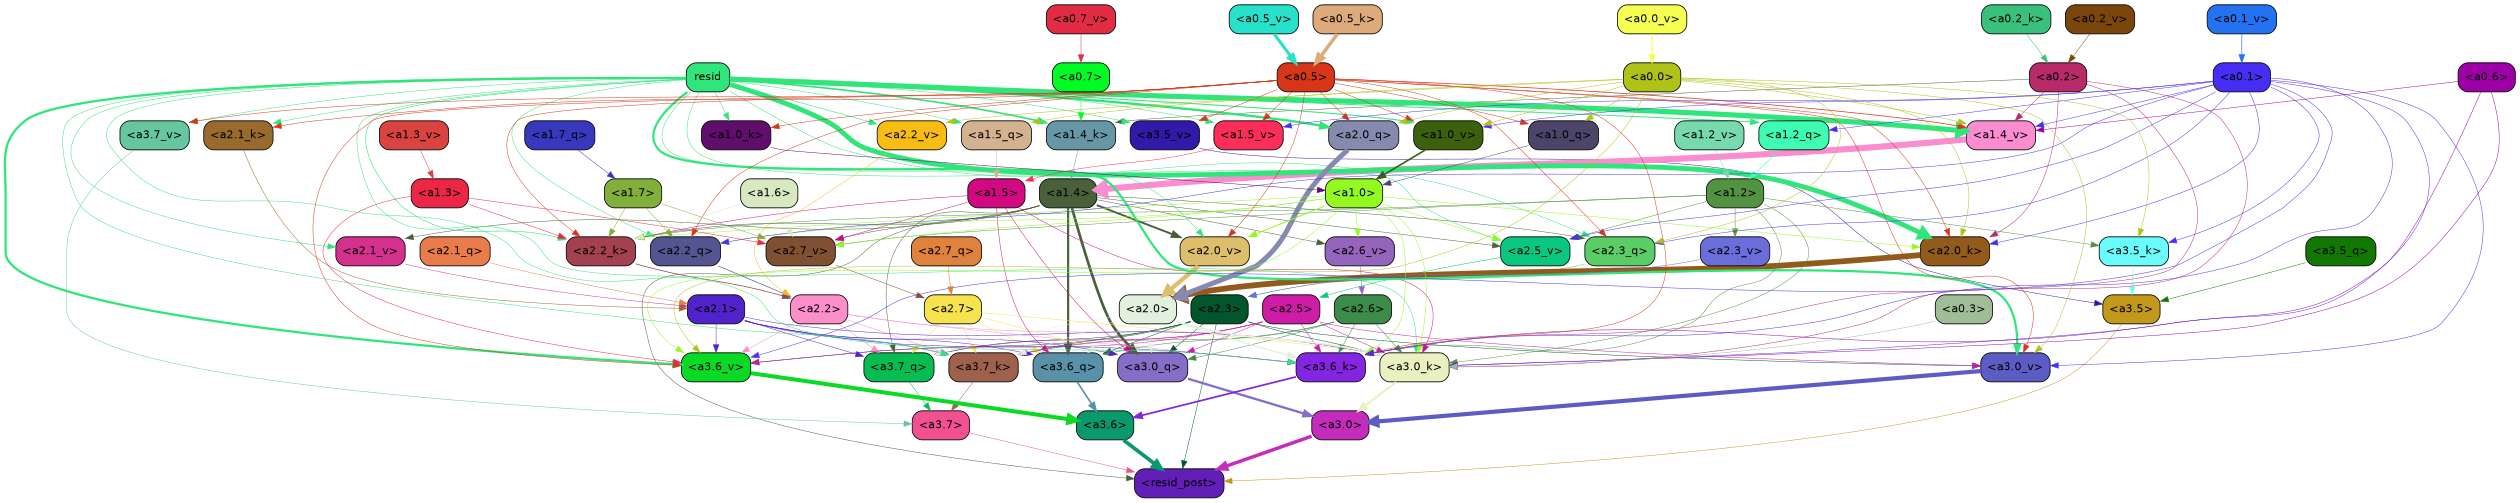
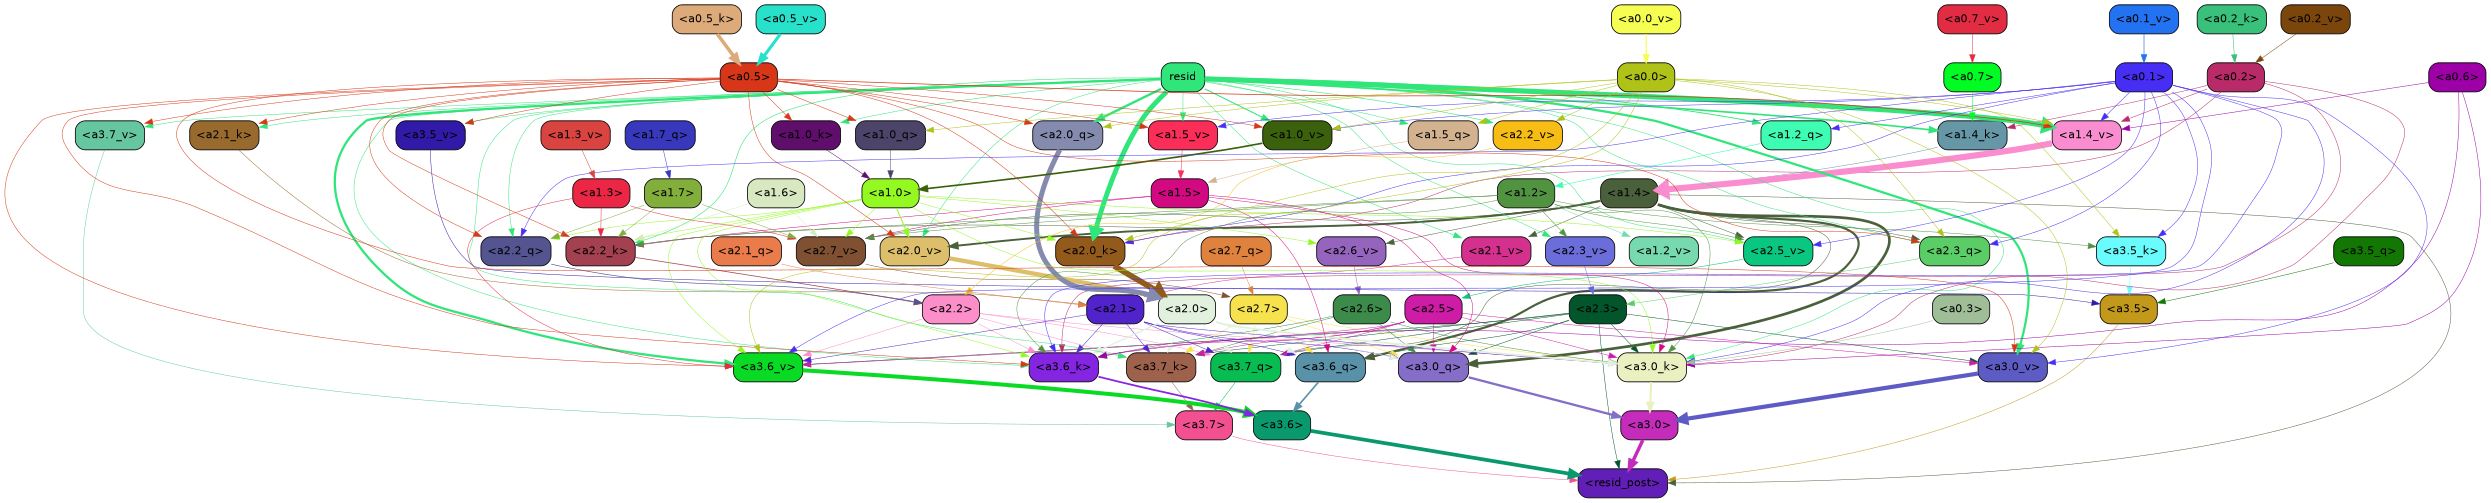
(1690, 93) -> (2107, 108)
none -> (1361, 139)
(1721, 162) -> (1589, 220)
(1223, 339) -> none
